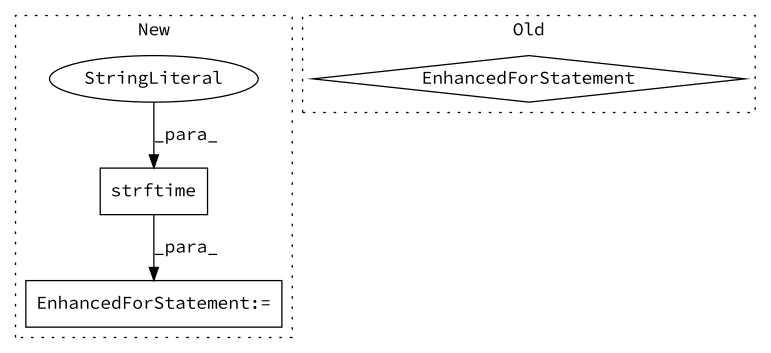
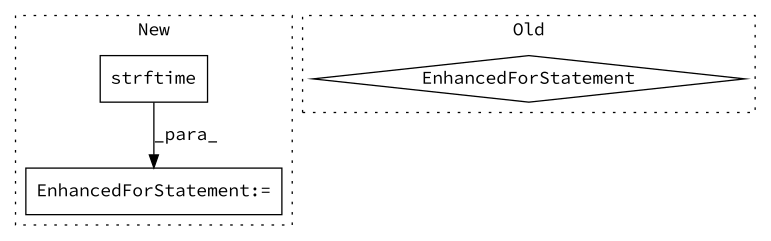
(154, 79) -> none
